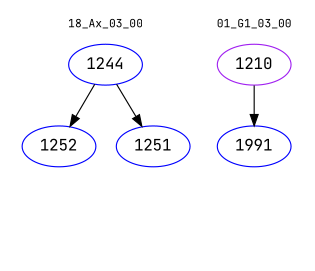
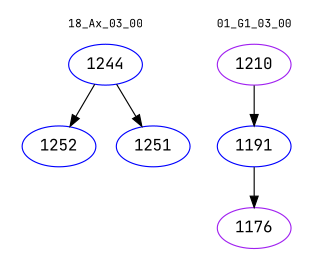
(254, 146) -> (254, 146)
none -> (254, 228)
